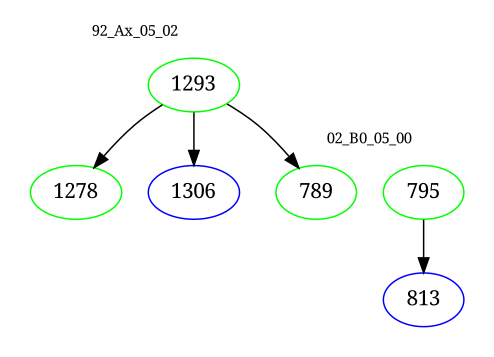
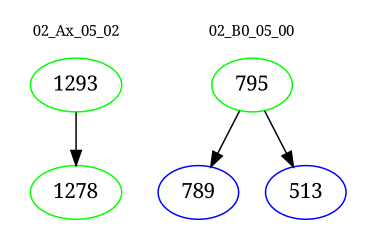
(135, 32) -> (76, 32)
(274, 140) -> (229, 132)
(194, 192) -> none
(316, 192) -> (198, 192)
(424, 300) -> (306, 192)
